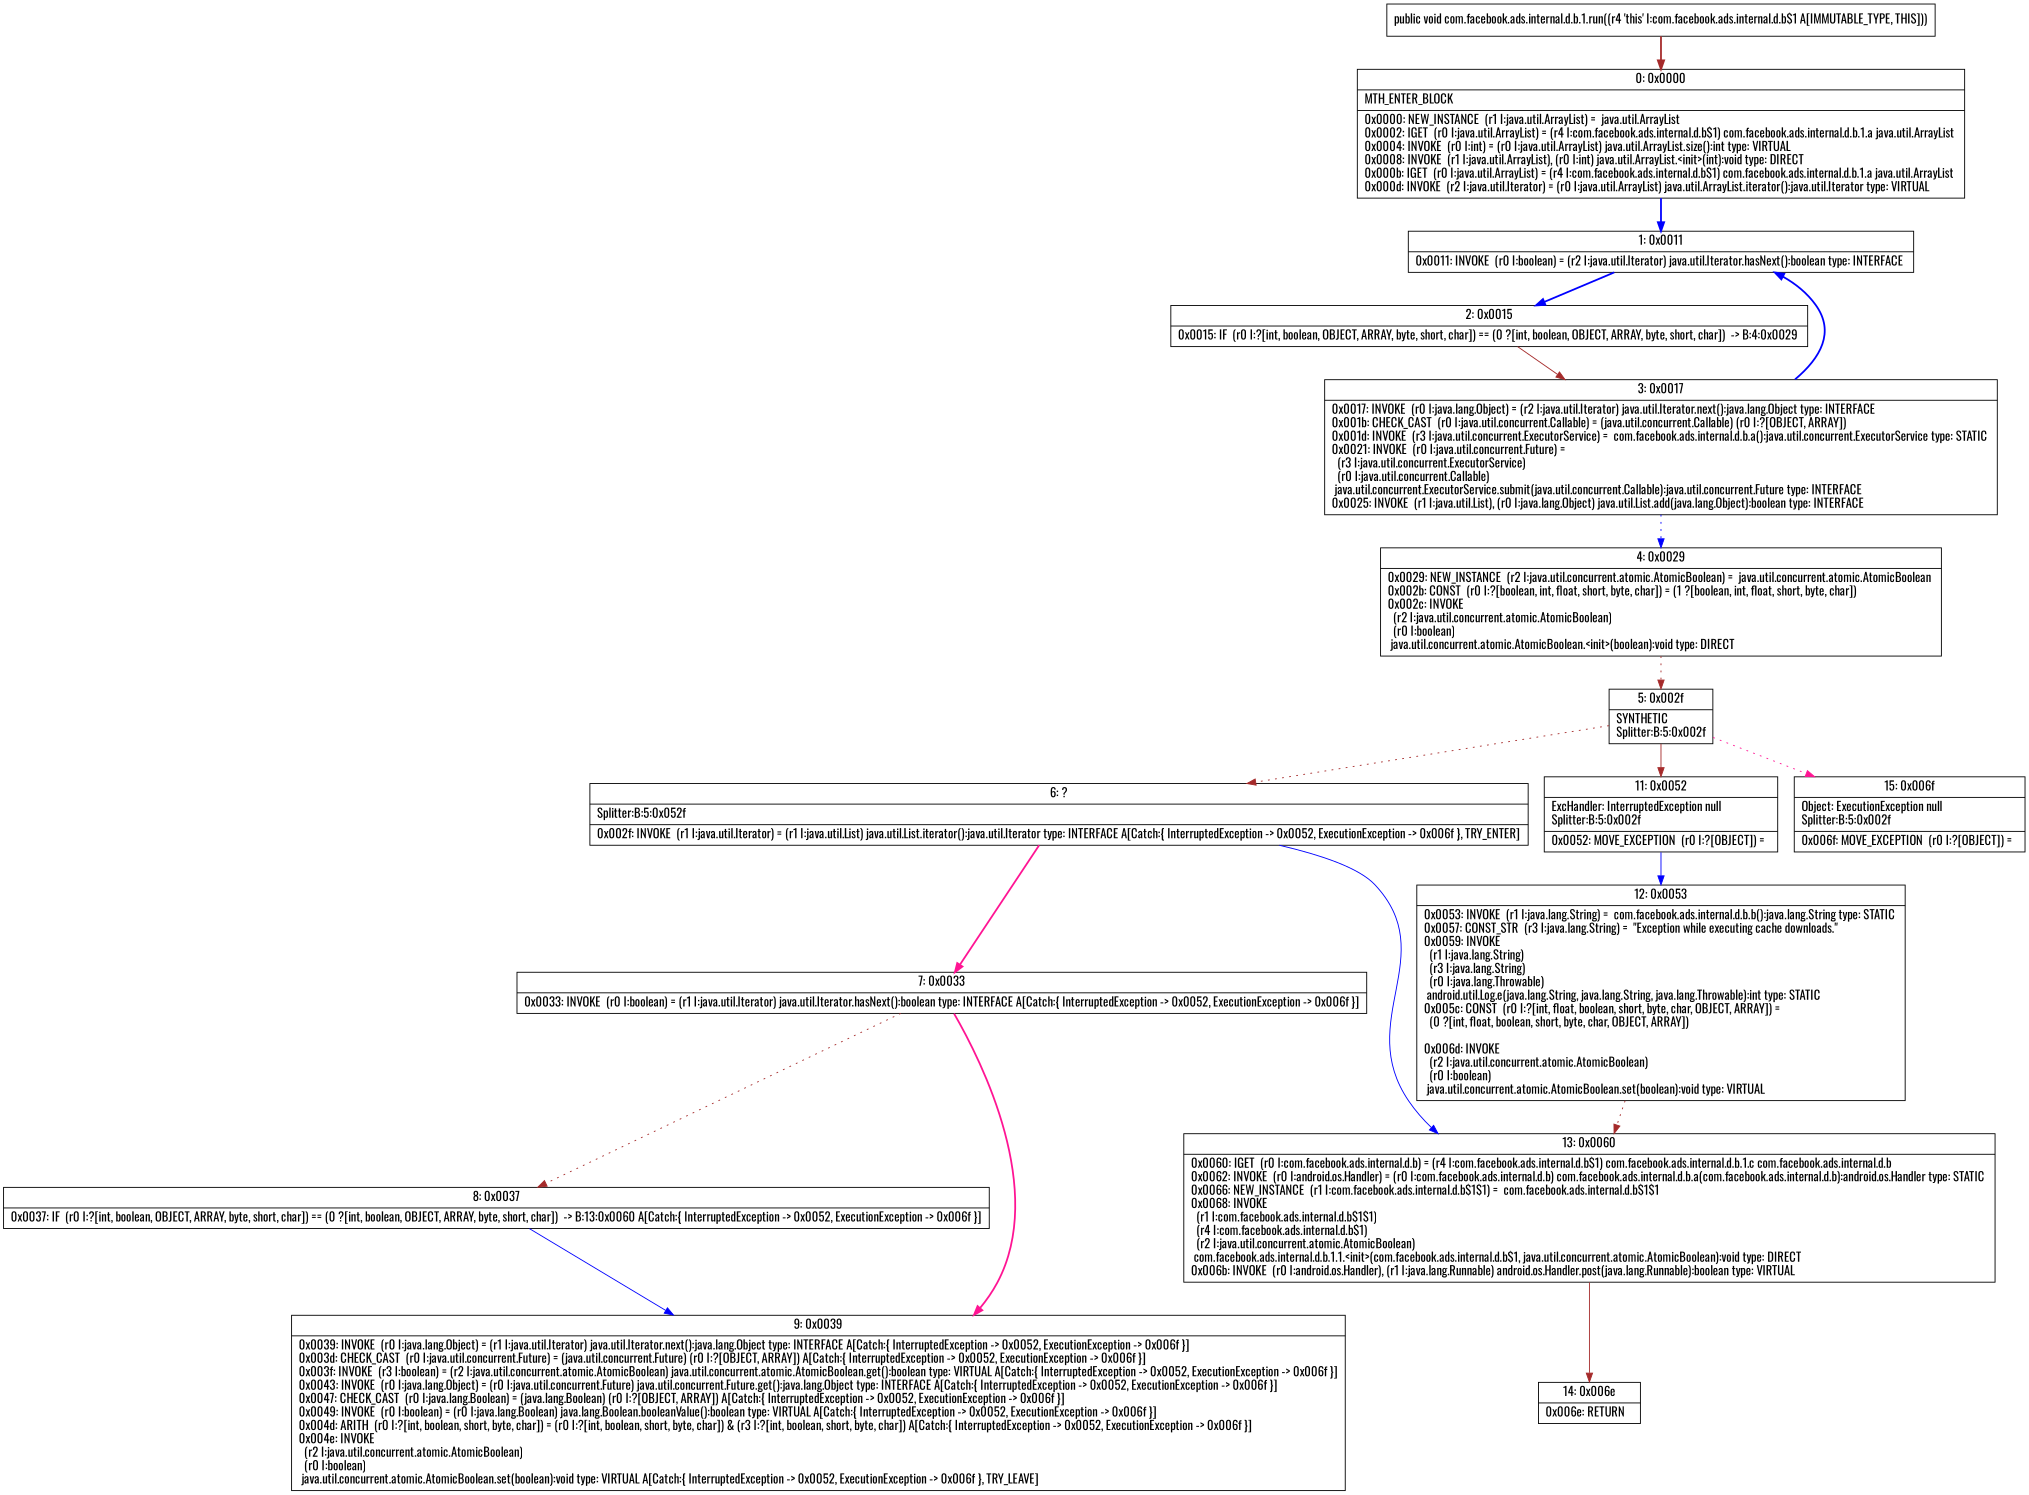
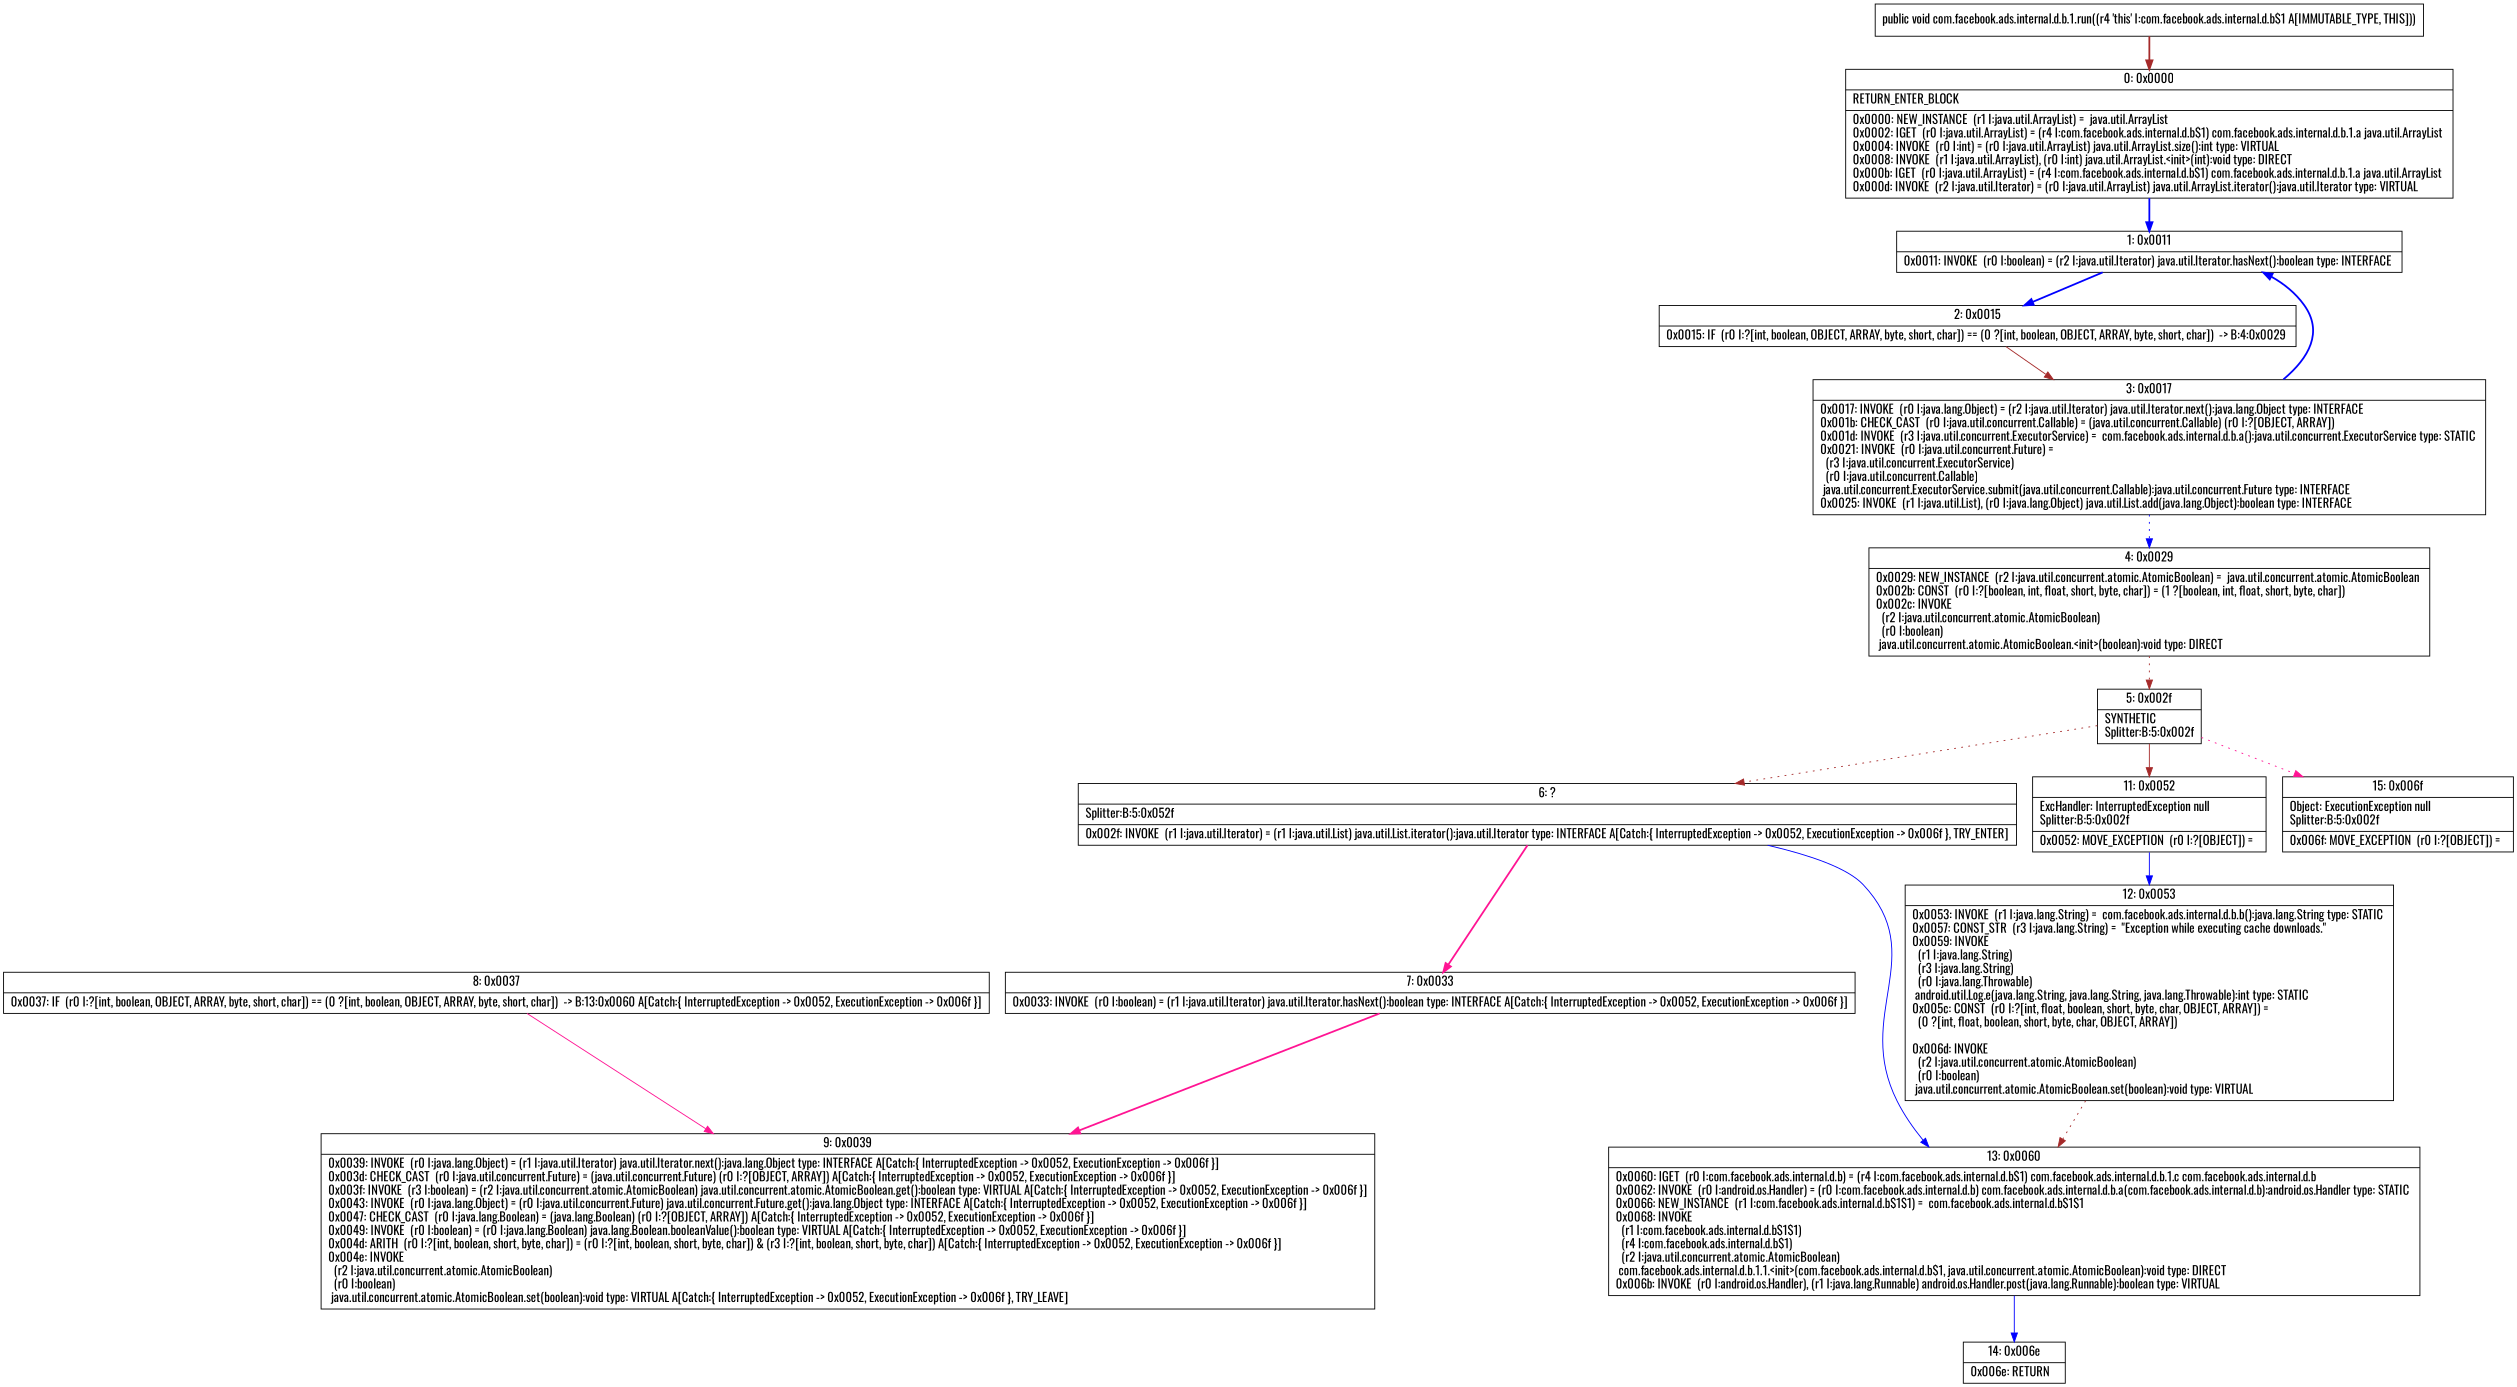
(1409, 100) -> (1906, 100)
(723, 1098) -> none
(597, 1269) -> (616, 1071)
(1589, 1328) -> (2014, 1314)
